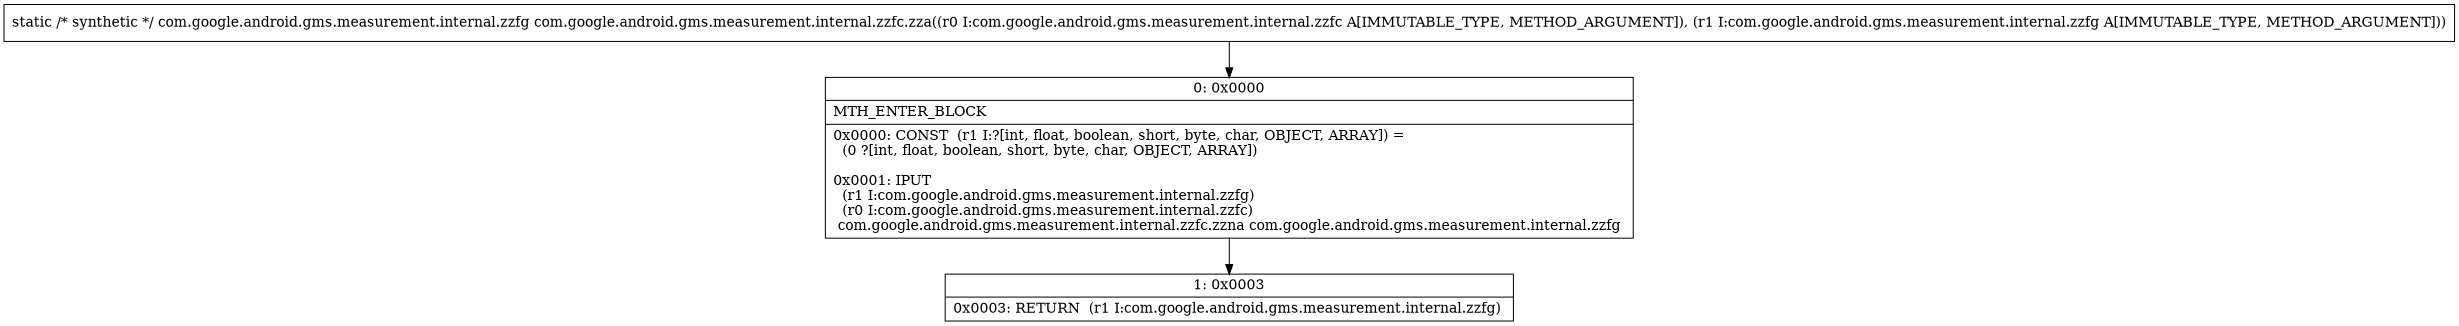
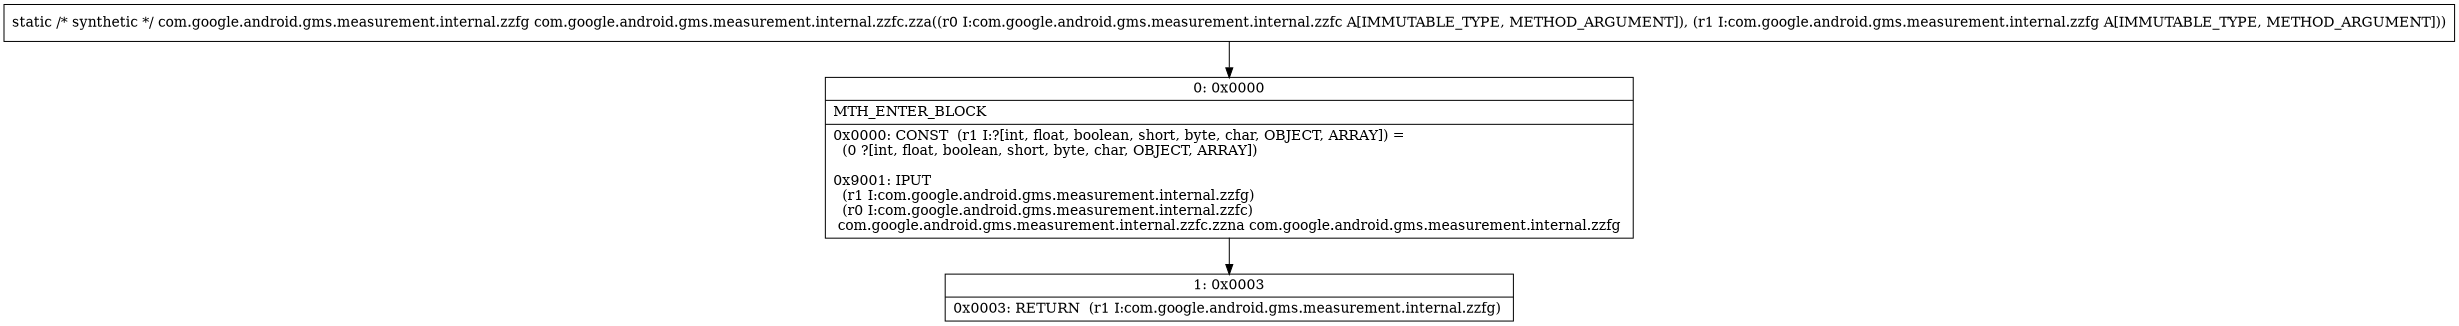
(887, 181) -> (887, 181)
